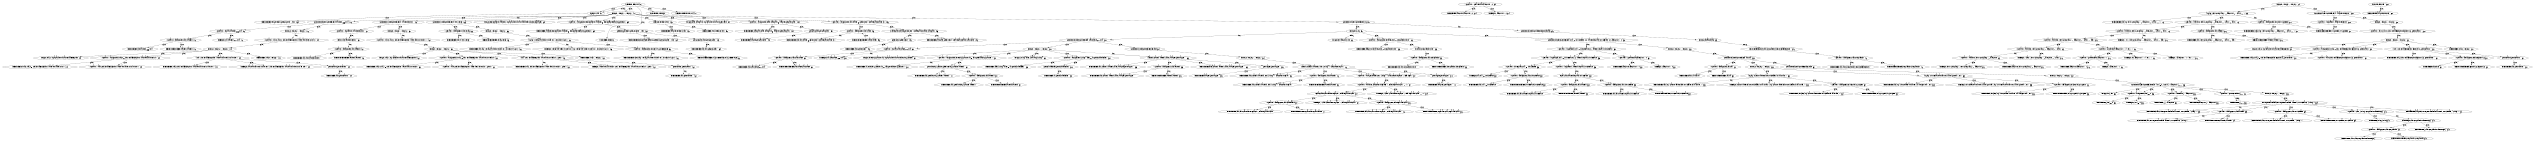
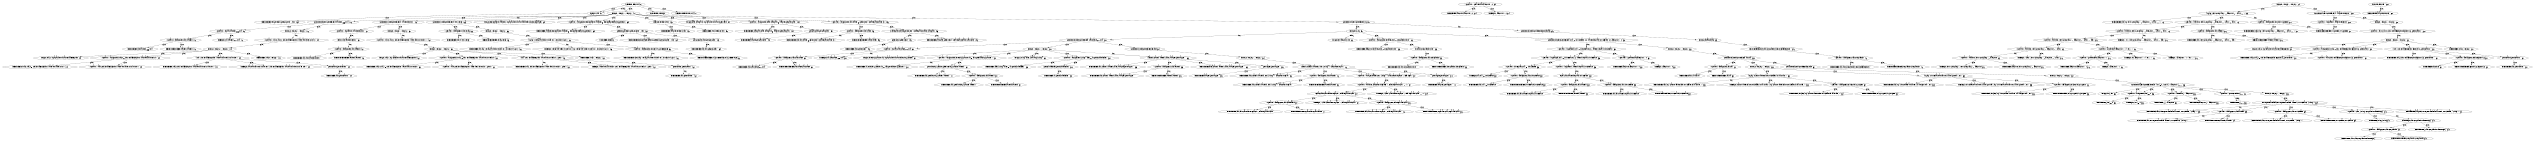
(630, 26) -> (620, 36)
(864, 36) -> (860, 36)
(1746, 45) -> (1746, 45)
